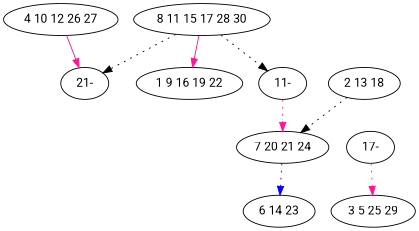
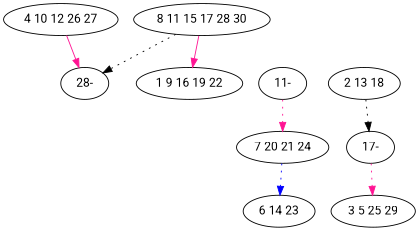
(241, 50) -> none
(85, 83) -> (85, 83)
(327, 112) -> (367, 111)
